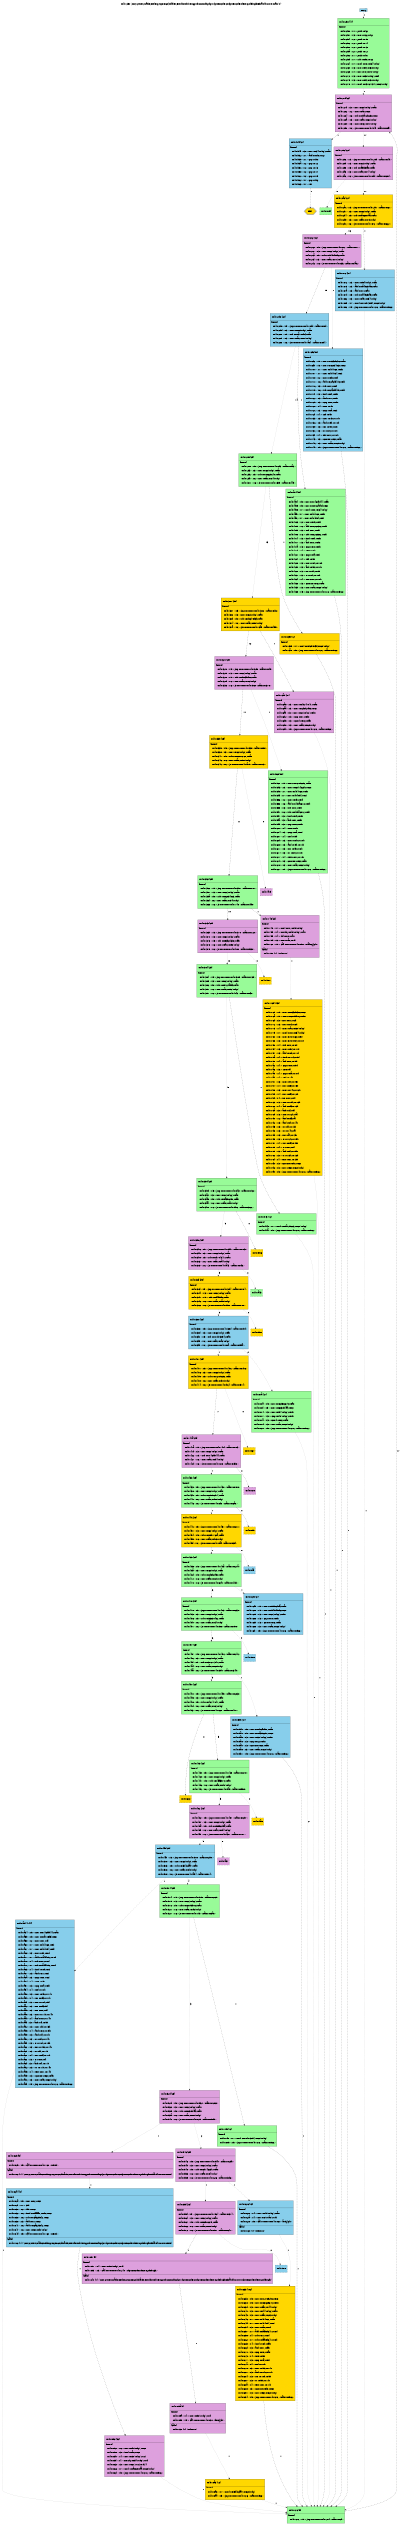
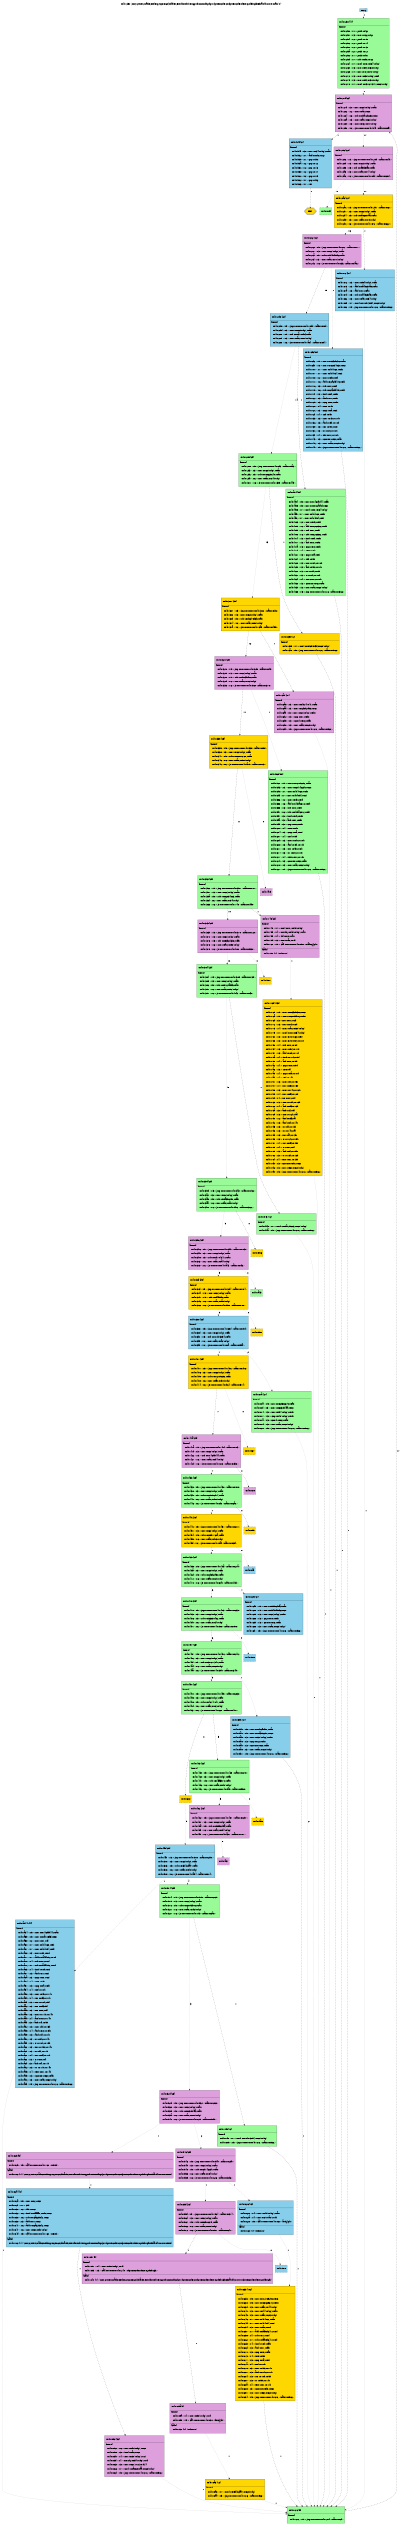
(203, 1841) -> (185, 1823)
